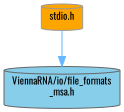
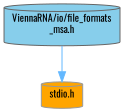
(62, 43) -> (62, 59)
